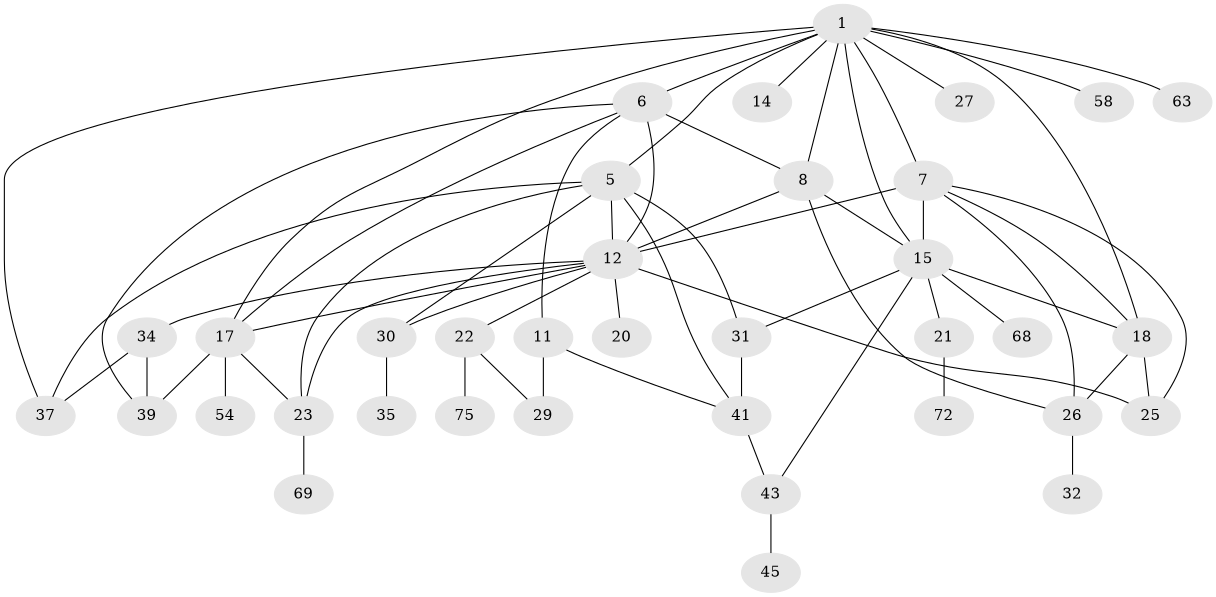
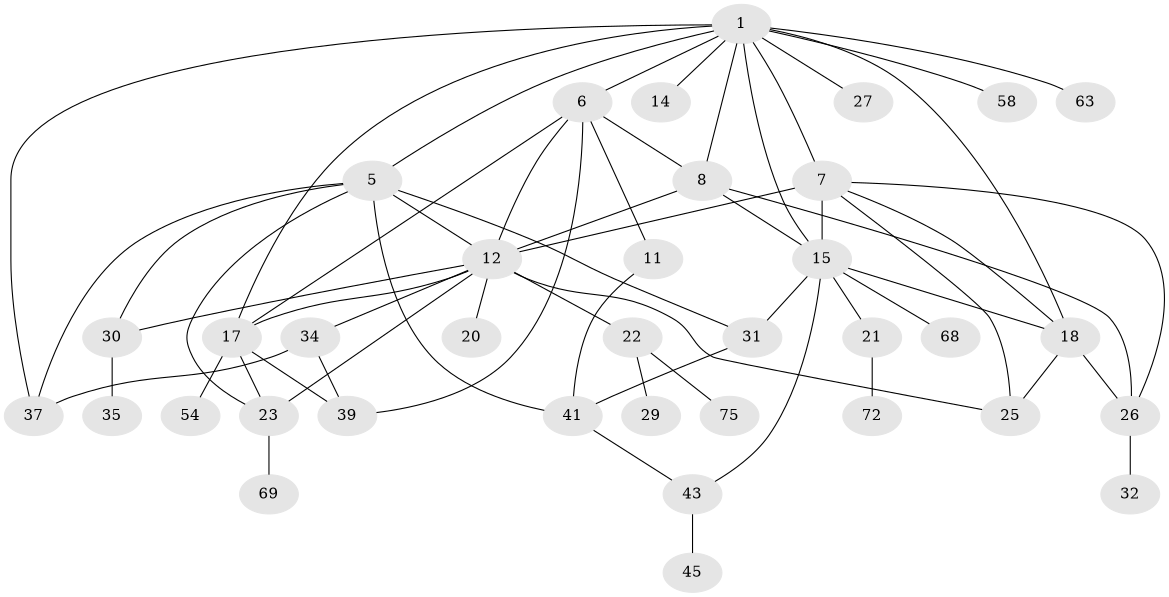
(543, 377) -> none
